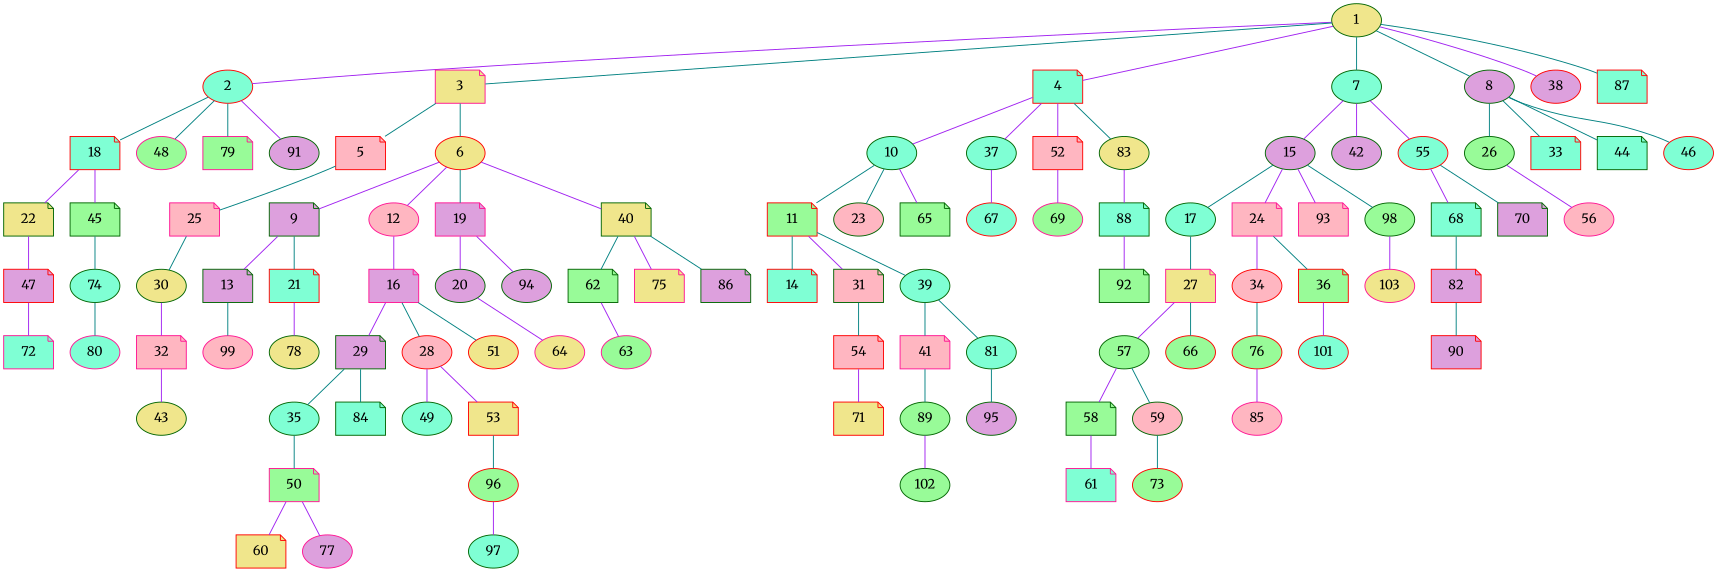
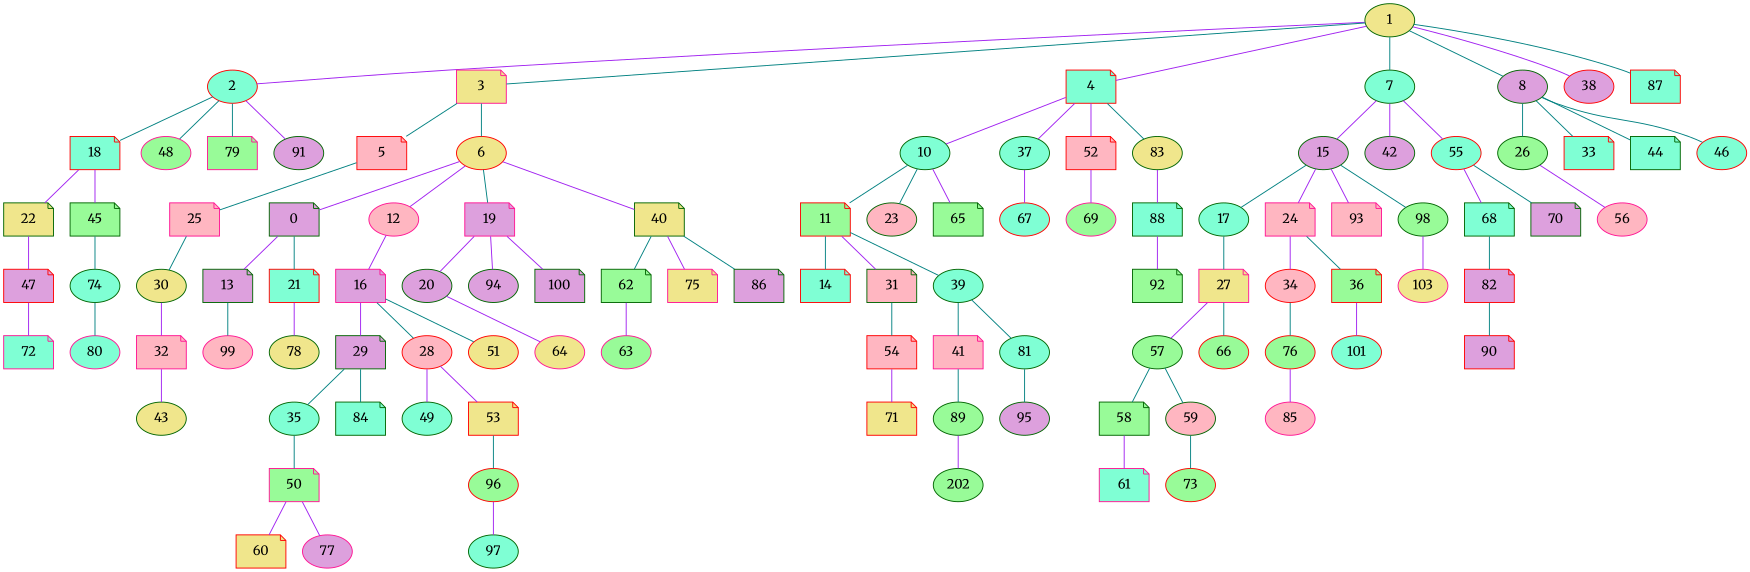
(294, 219) -> (294, 219)
none -> (560, 286)
(1108, 385) -> (1141, 385)
(925, 485) -> (958, 485)
